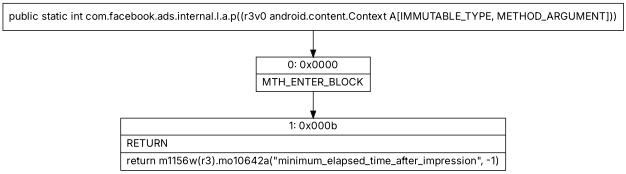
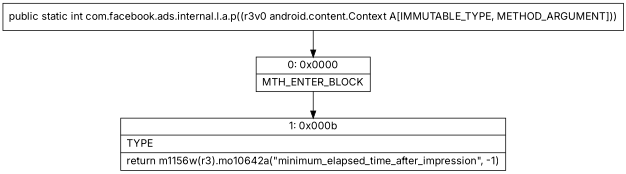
(148, 144) -> (140, 144)
